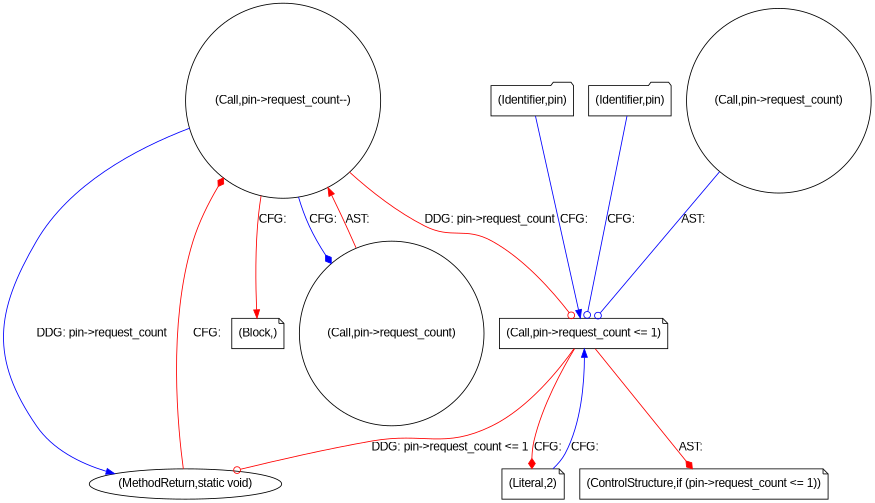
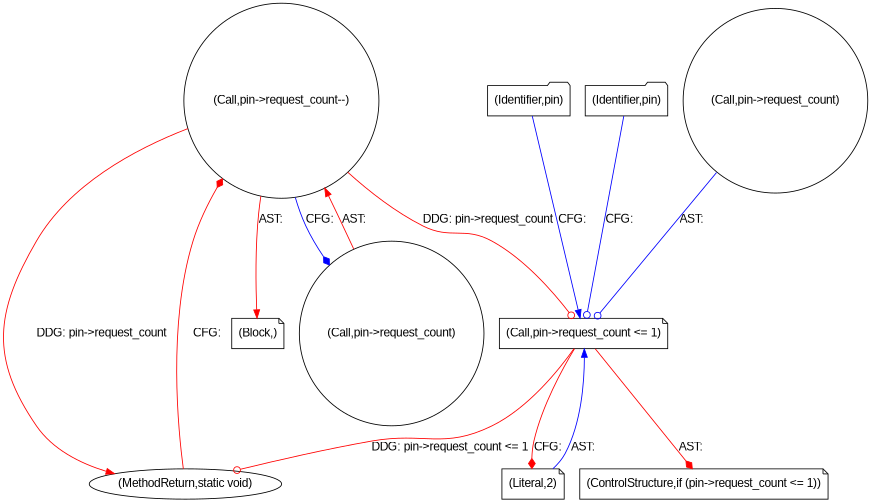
(274, 220) -> (273, 220)
(16, 281) -> (16, 282)
(587, 447) -> (585, 447)
